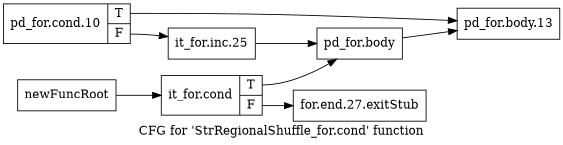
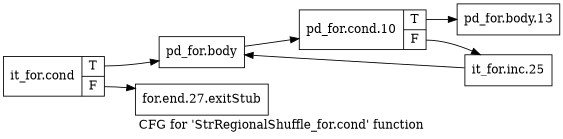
(425, 35) -> (268, 43)
(67, 95) -> none
